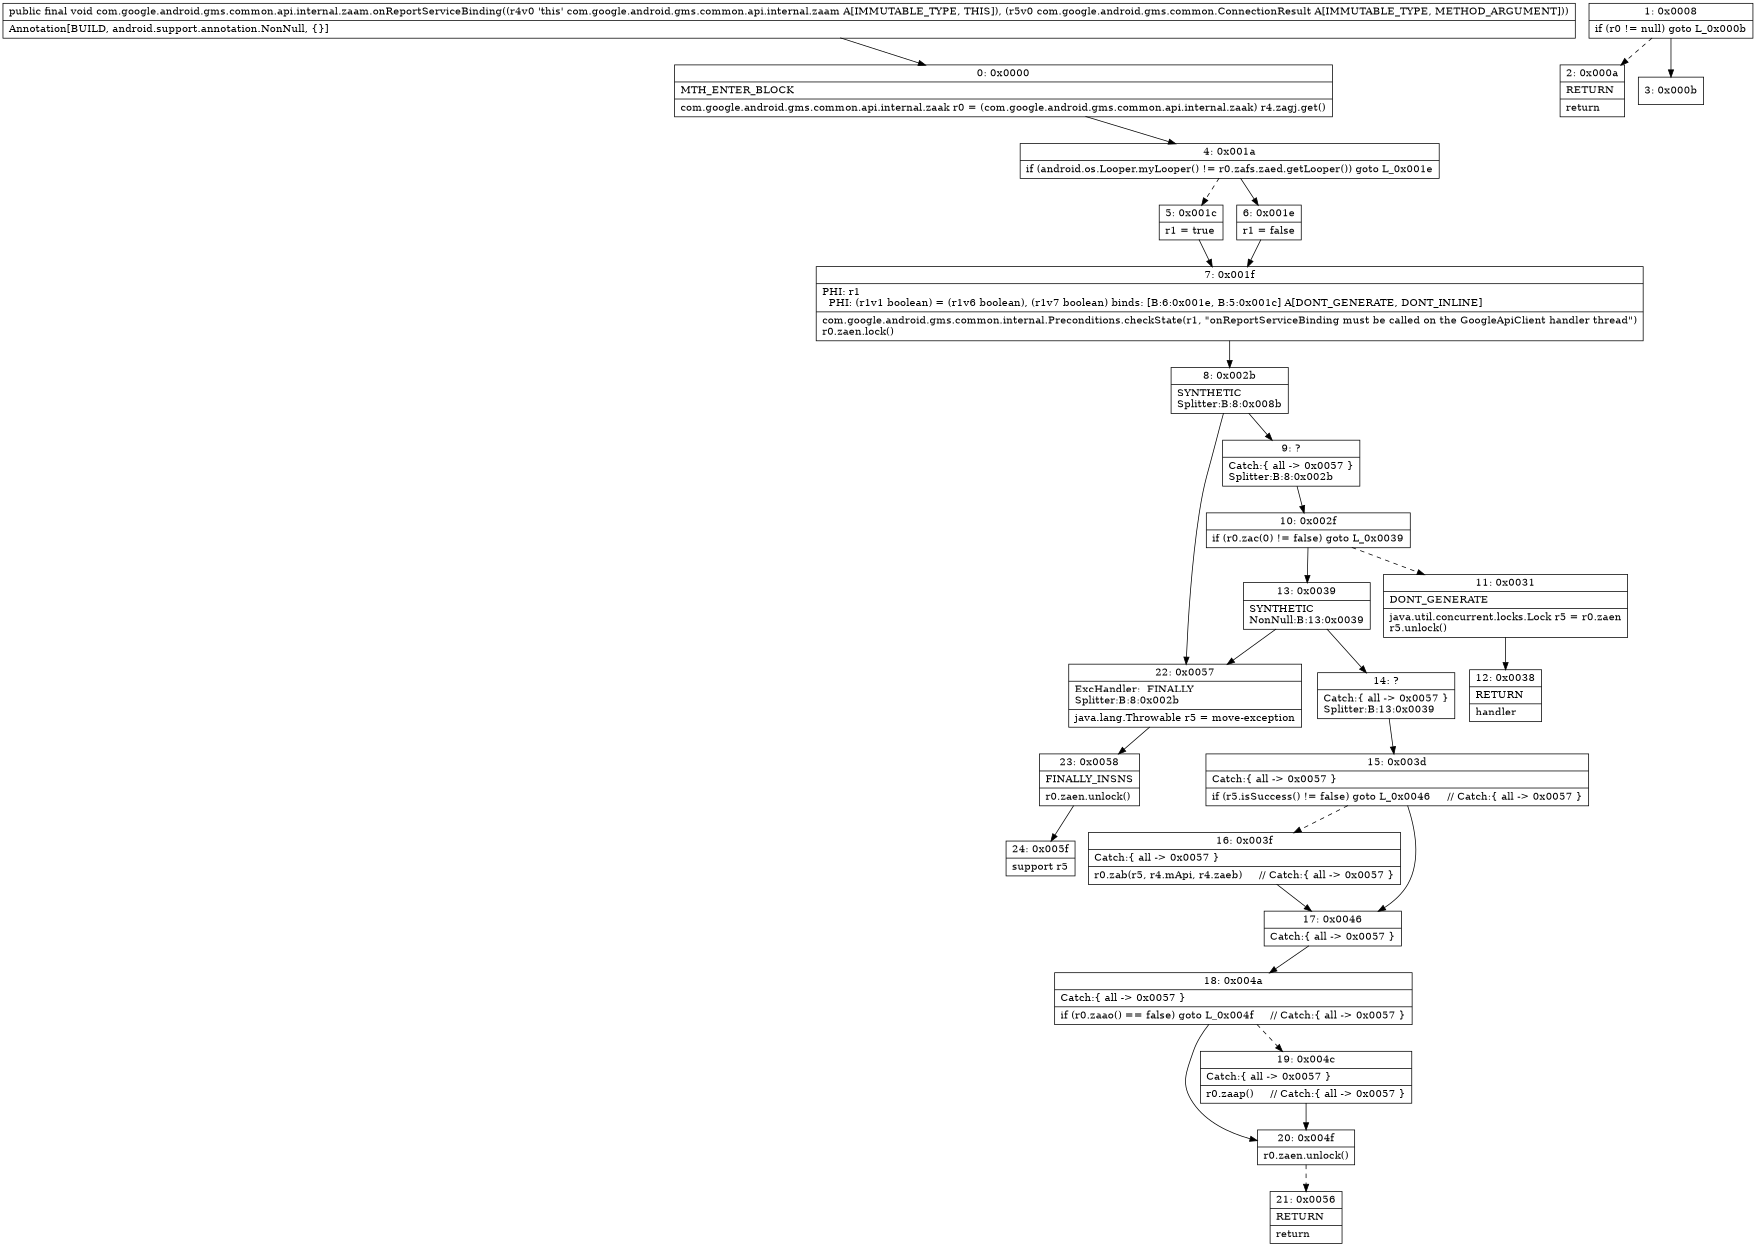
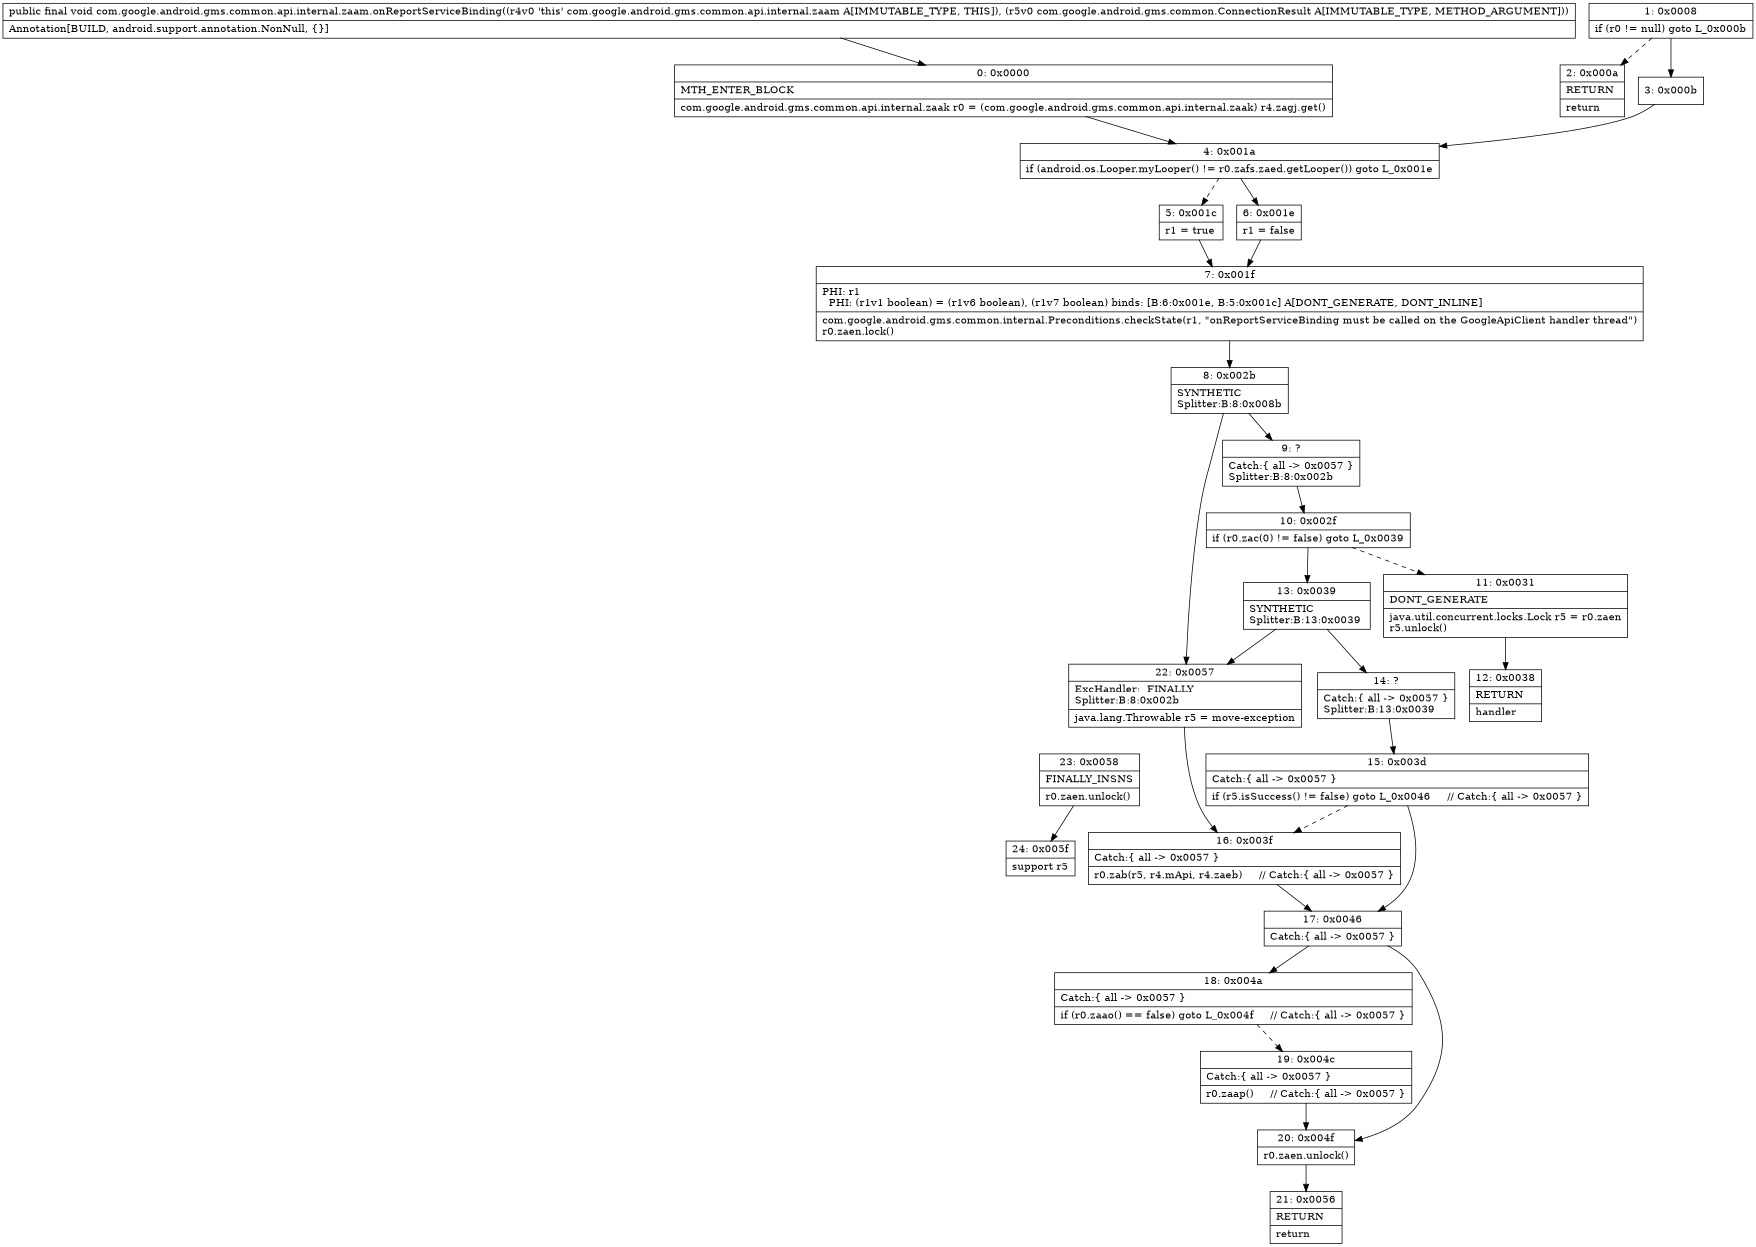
none -> (1553, 133)
(1307, 620) -> (1305, 620)
(1137, 738) -> (1191, 779)
(1189, 1096) -> (1441, 1051)
(1306, 1174) -> (1306, 1174)
